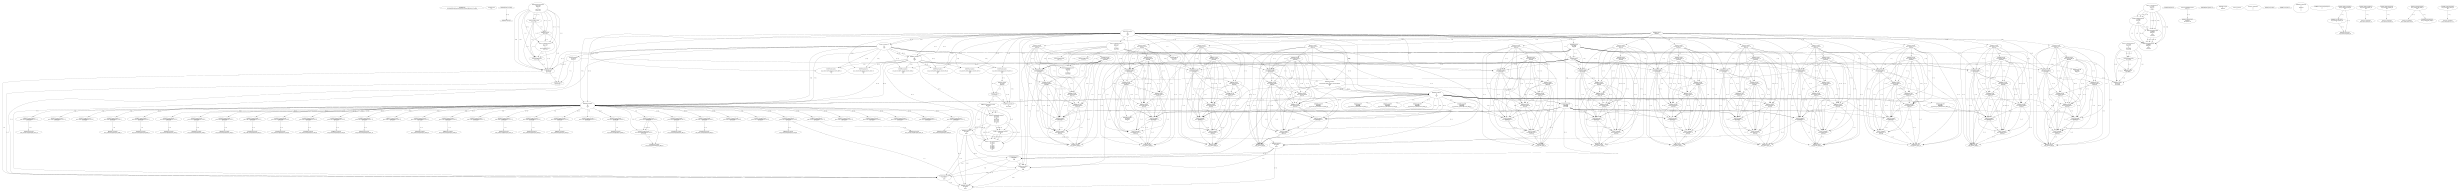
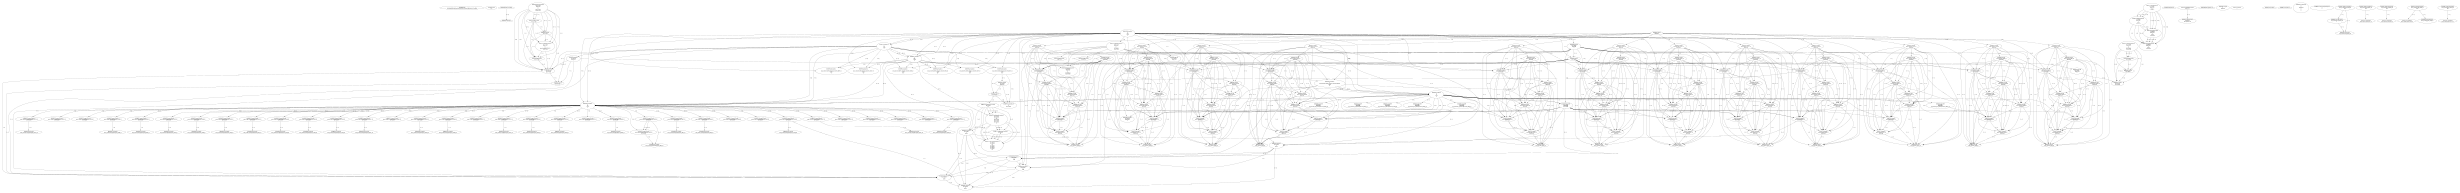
(2253, 8) -> none
